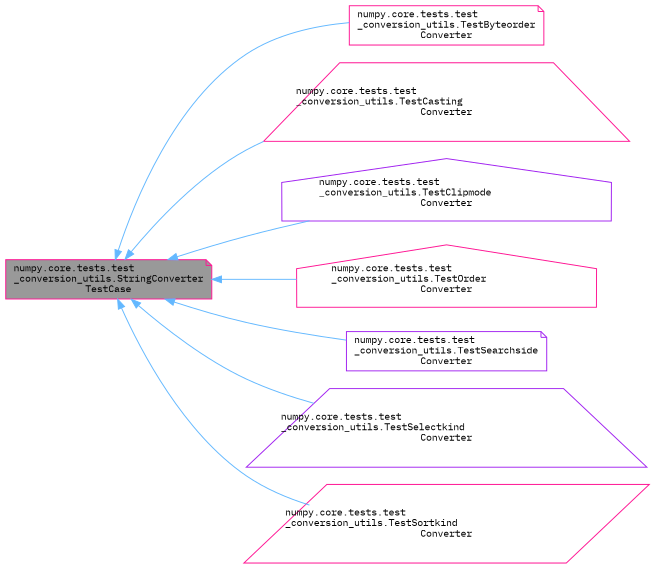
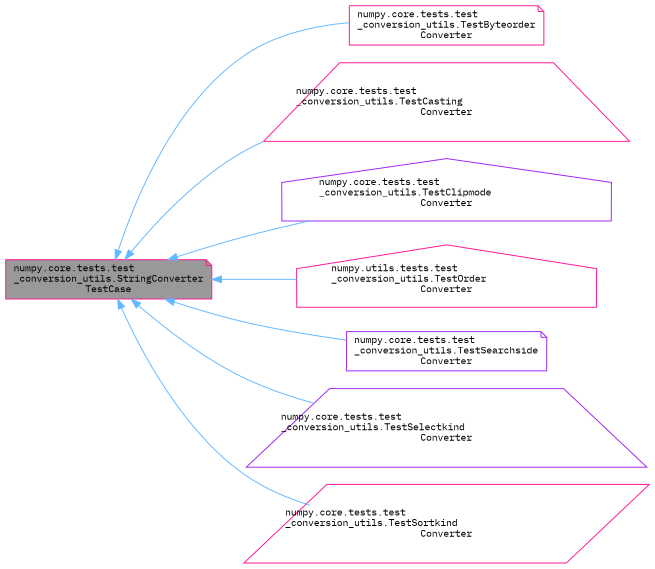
(447, 279) -> (447, 279)
